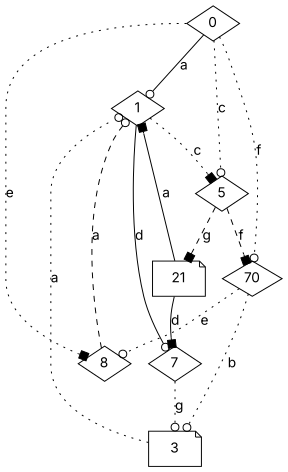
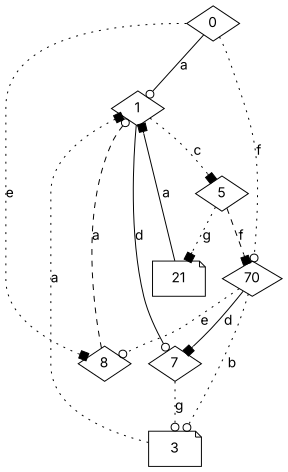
(217, 104) -> none
(204, 230) -> (204, 230)
(51, 295) -> (51, 295)
(171, 317) -> (219, 320)
